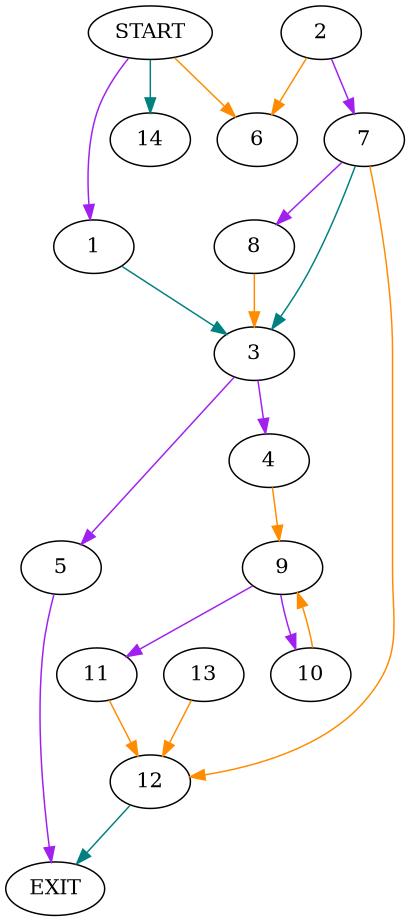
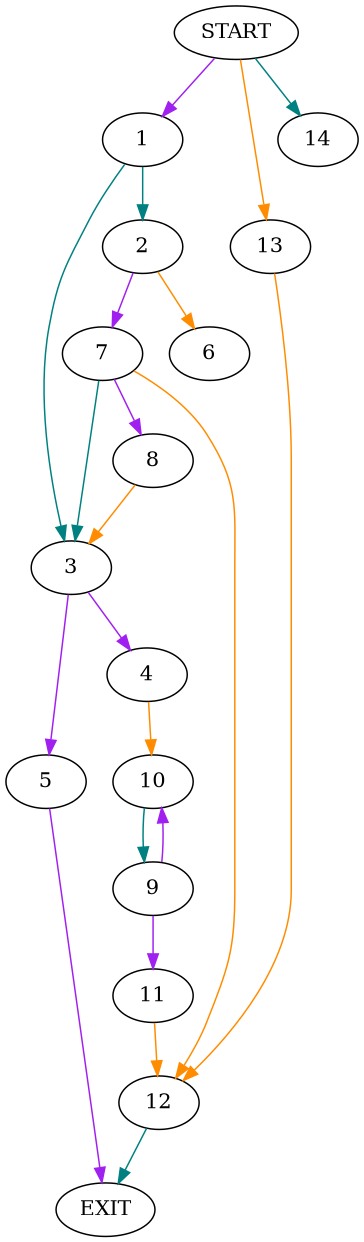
(199, 82) -> (252, 132)
none -> (143, 186)
(275, 506) -> (150, 721)
(308, 627) -> (143, 827)
